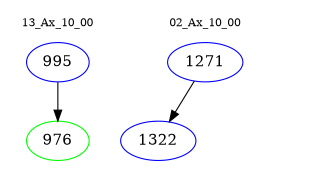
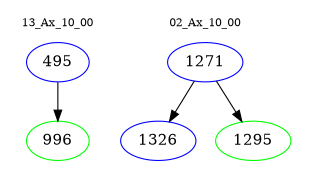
(58, 62) -> (58, 62)
(58, 141) -> (58, 141)
(158, 141) -> (158, 141)
none -> (253, 141)
